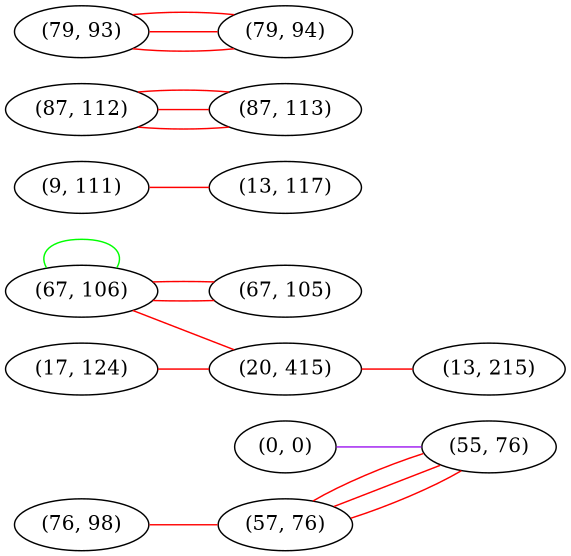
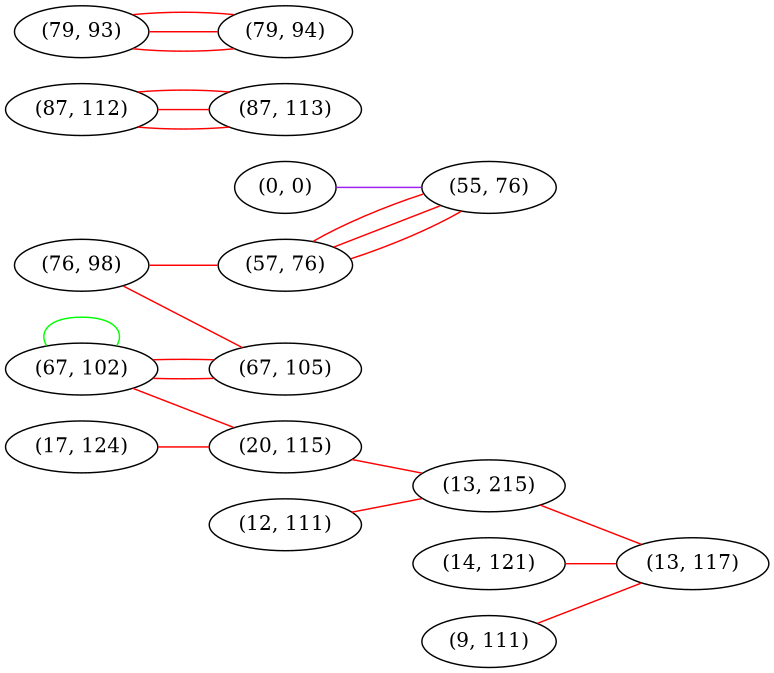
(82, 291) -> (82, 369)
none -> (183, 317)
(285, 369) -> (285, 447)
none -> (285, 525)
none -> (591, 525)
none -> (489, 564)
